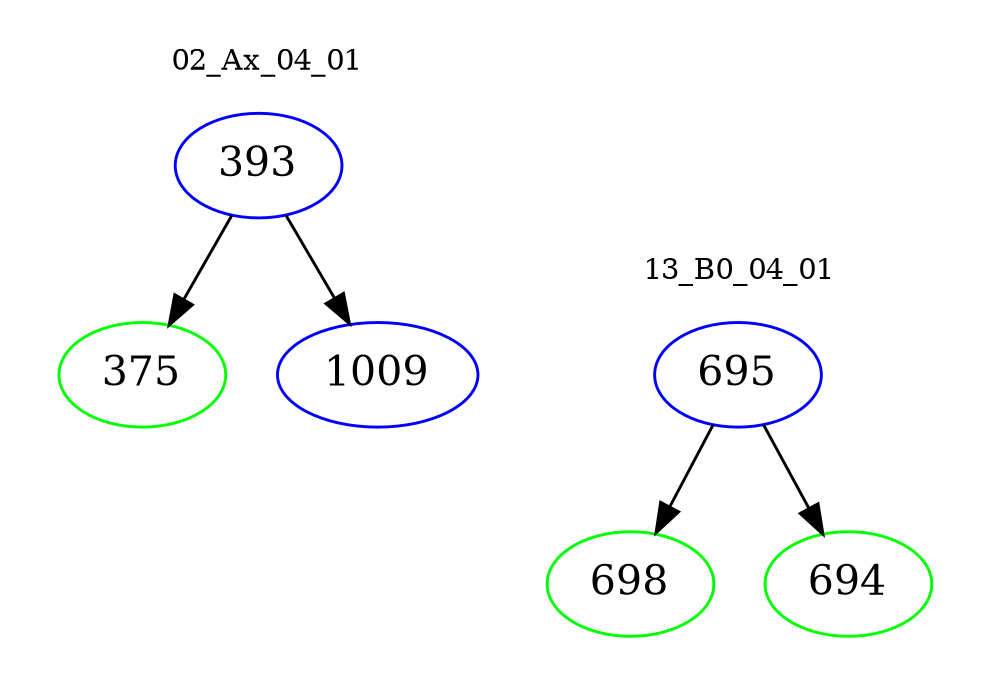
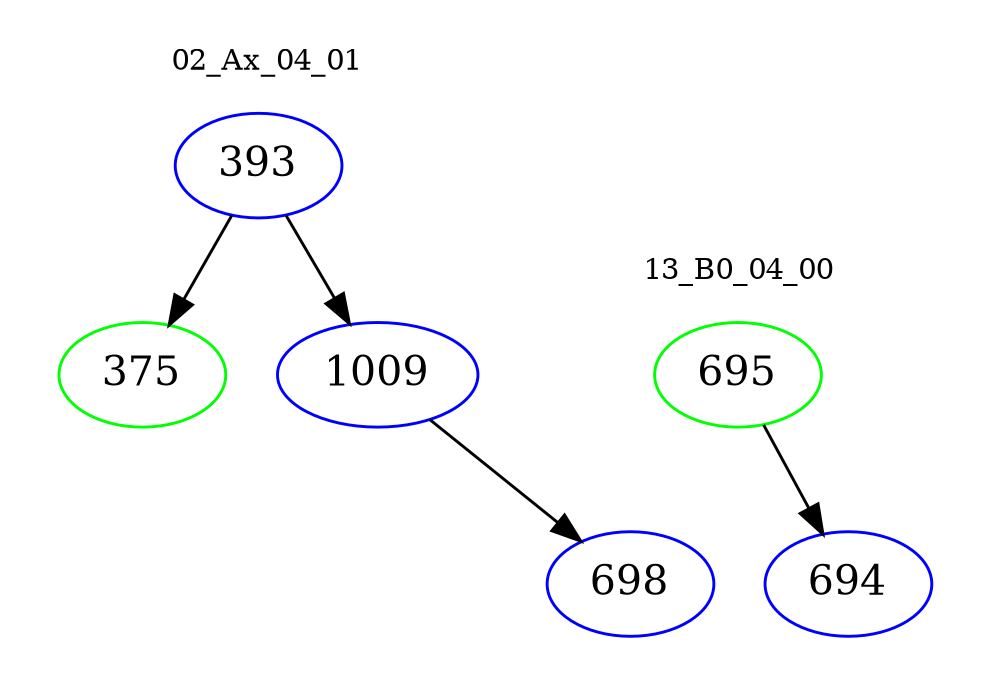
(739, 272) -> (739, 272)
(738, 375) -> (738, 375)
(691, 466) -> (494, 471)
(631, 584) -> (631, 584)
(848, 584) -> (848, 584)
